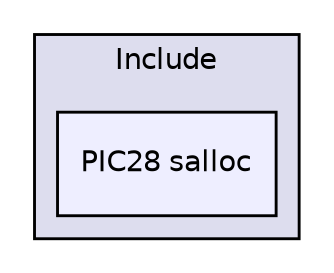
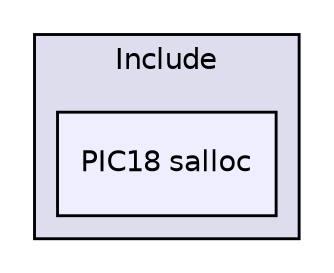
(167, 164) -> (167, 164)
